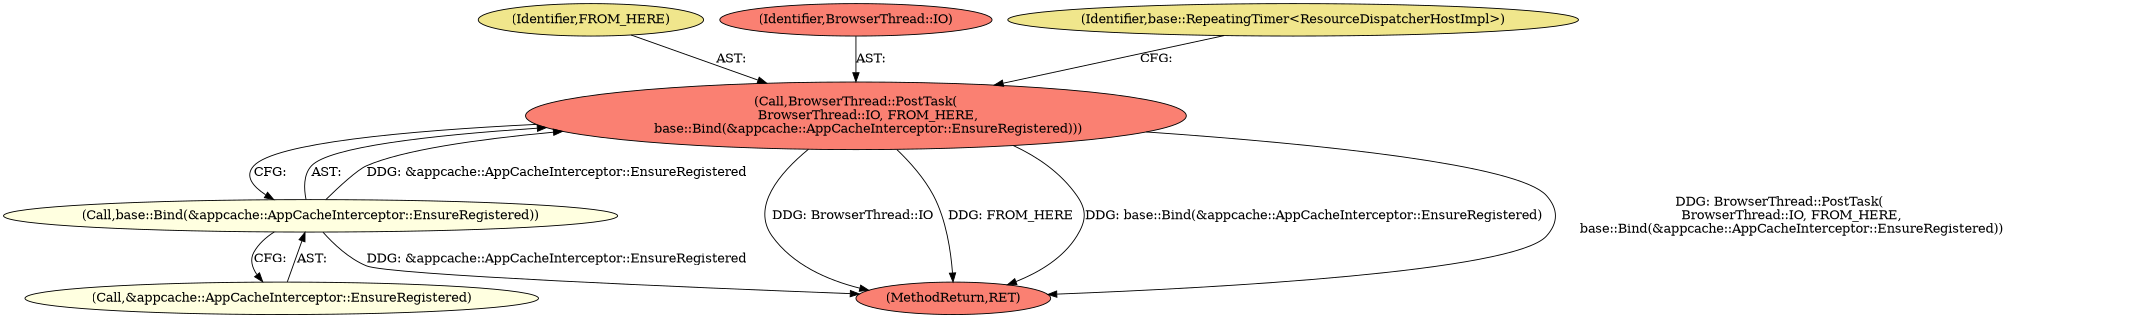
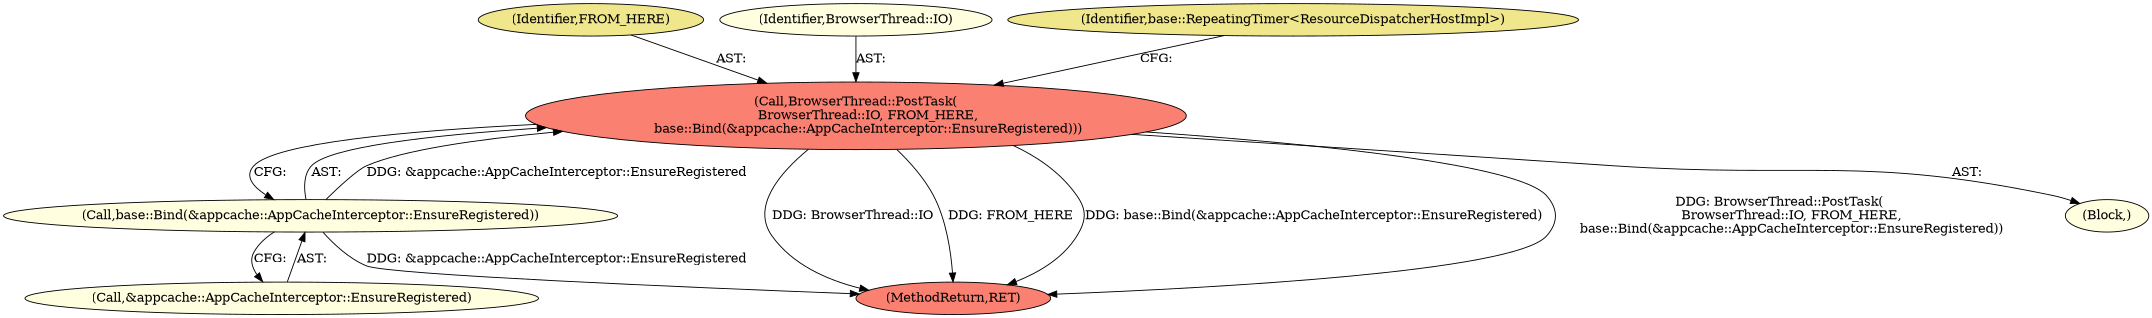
(856, 20) -> (856, 20)
none -> (2107, 216)
